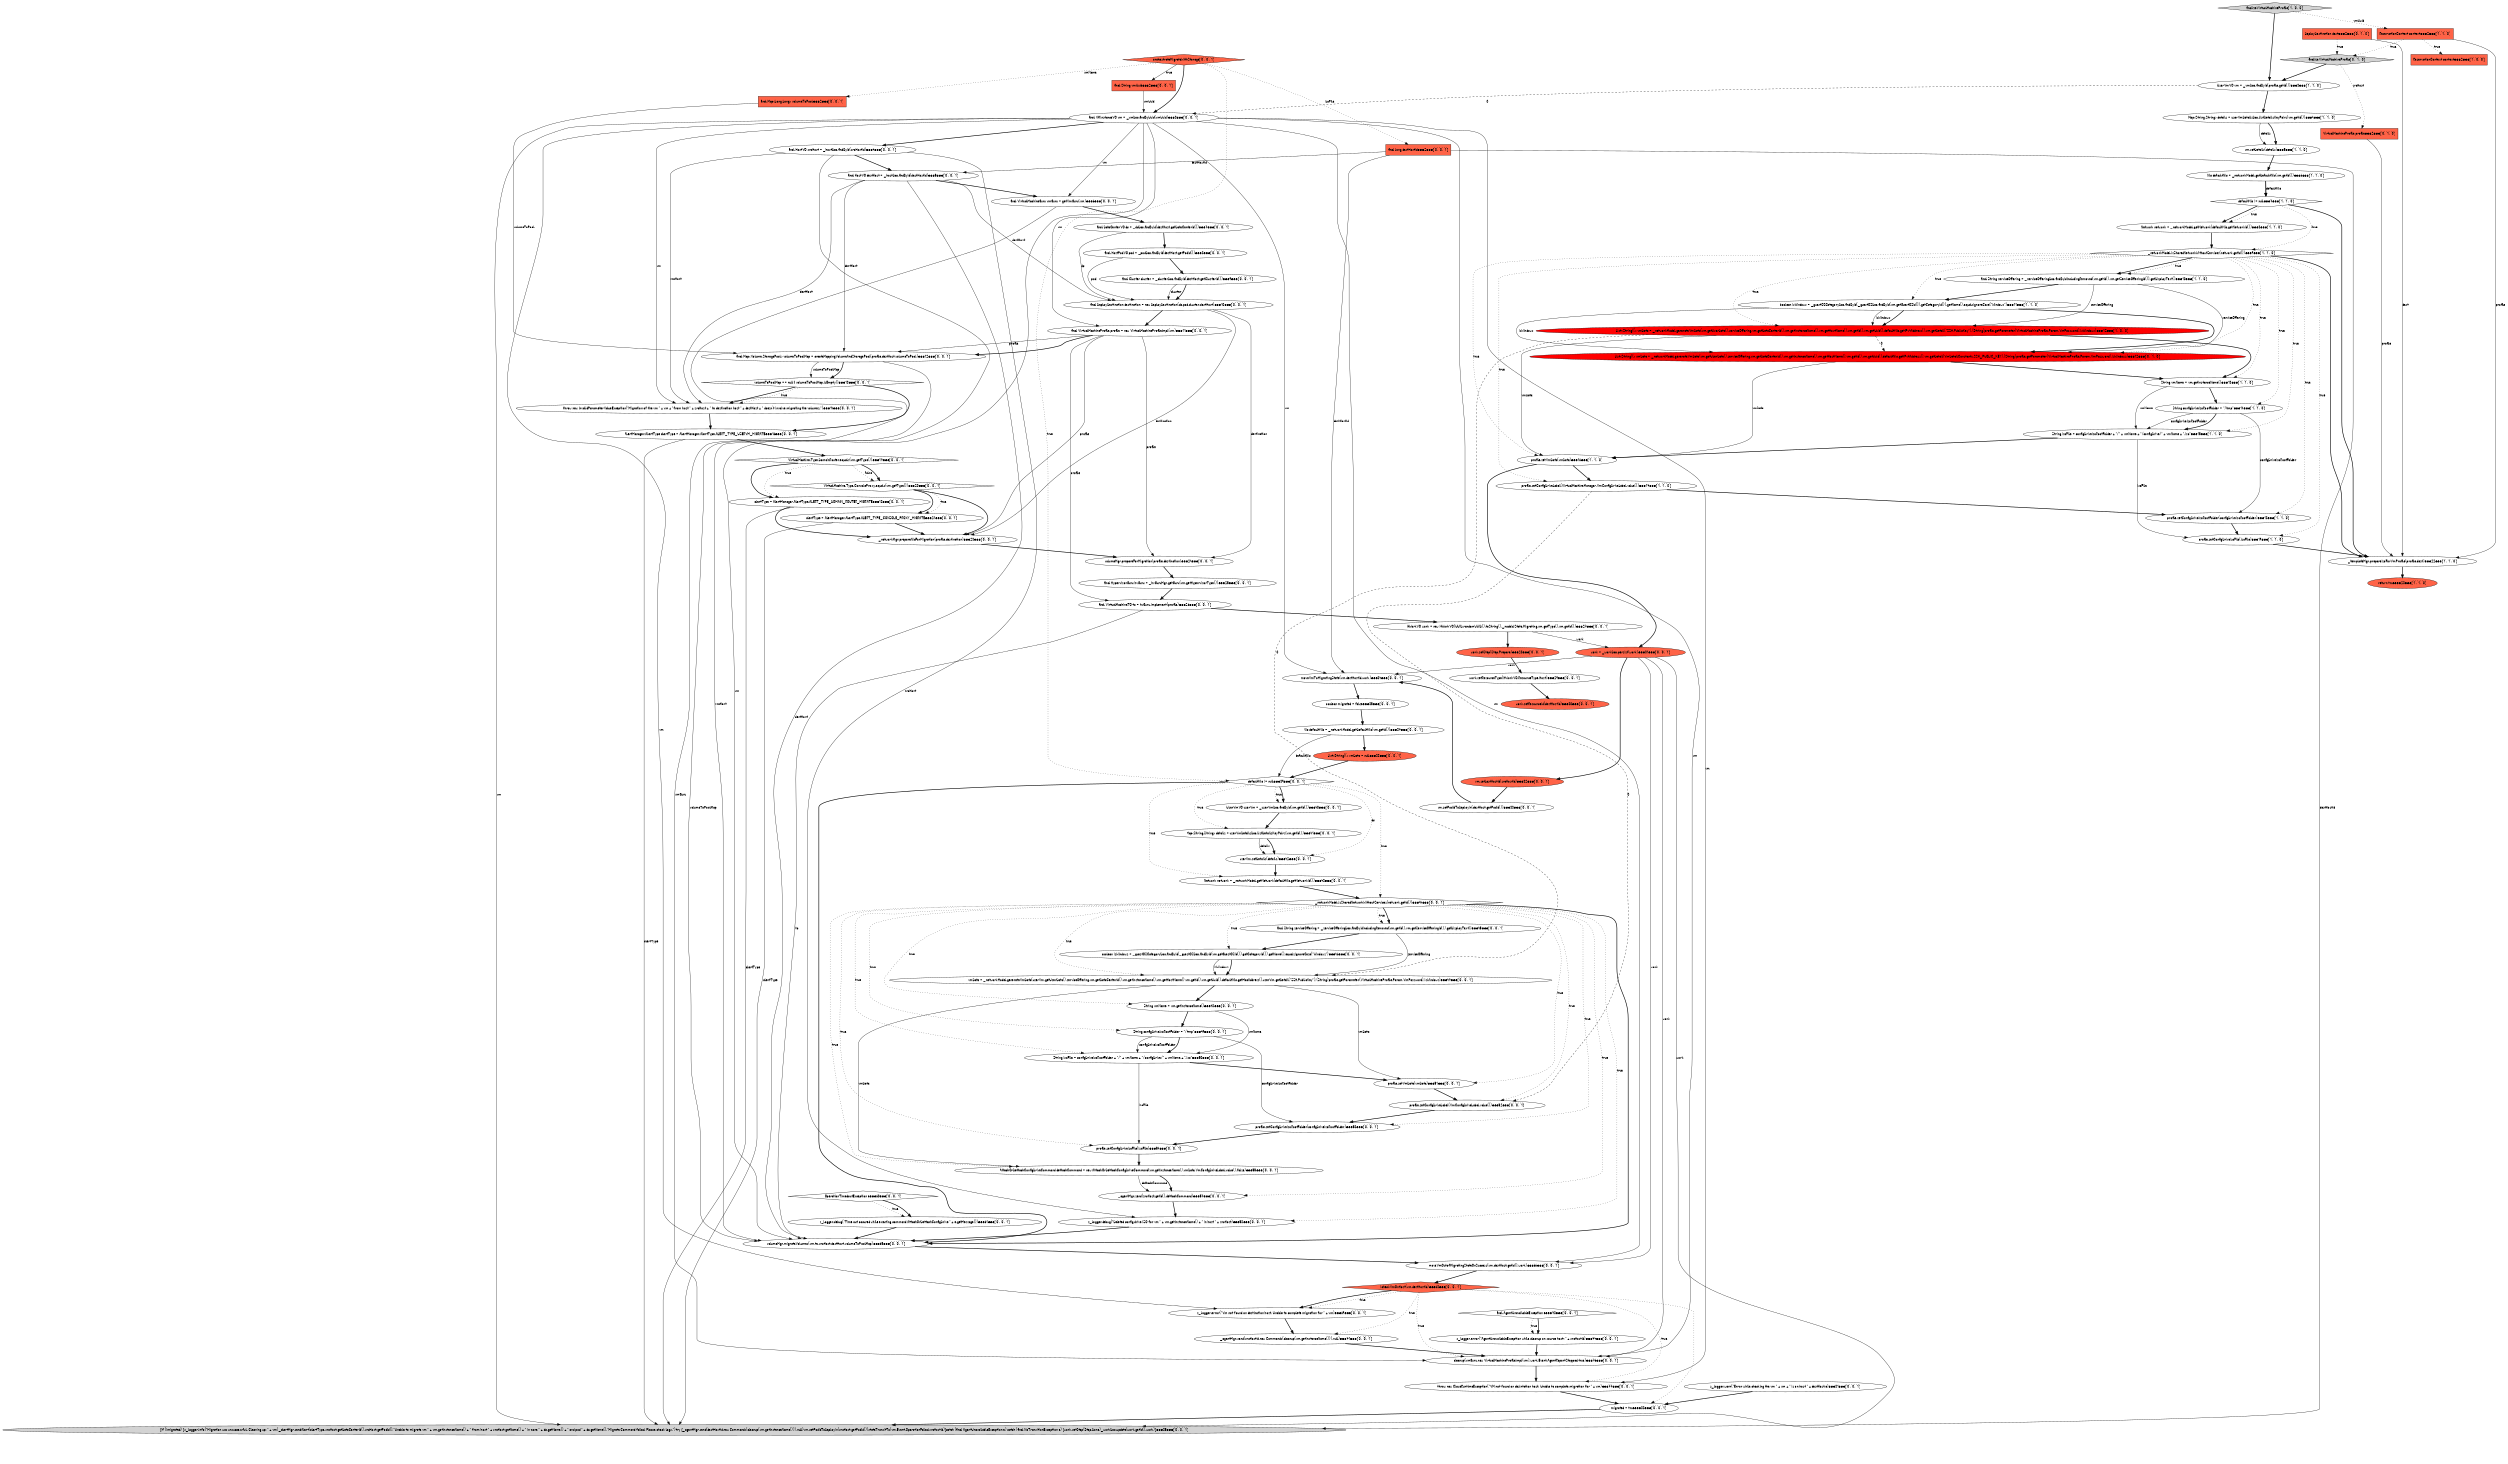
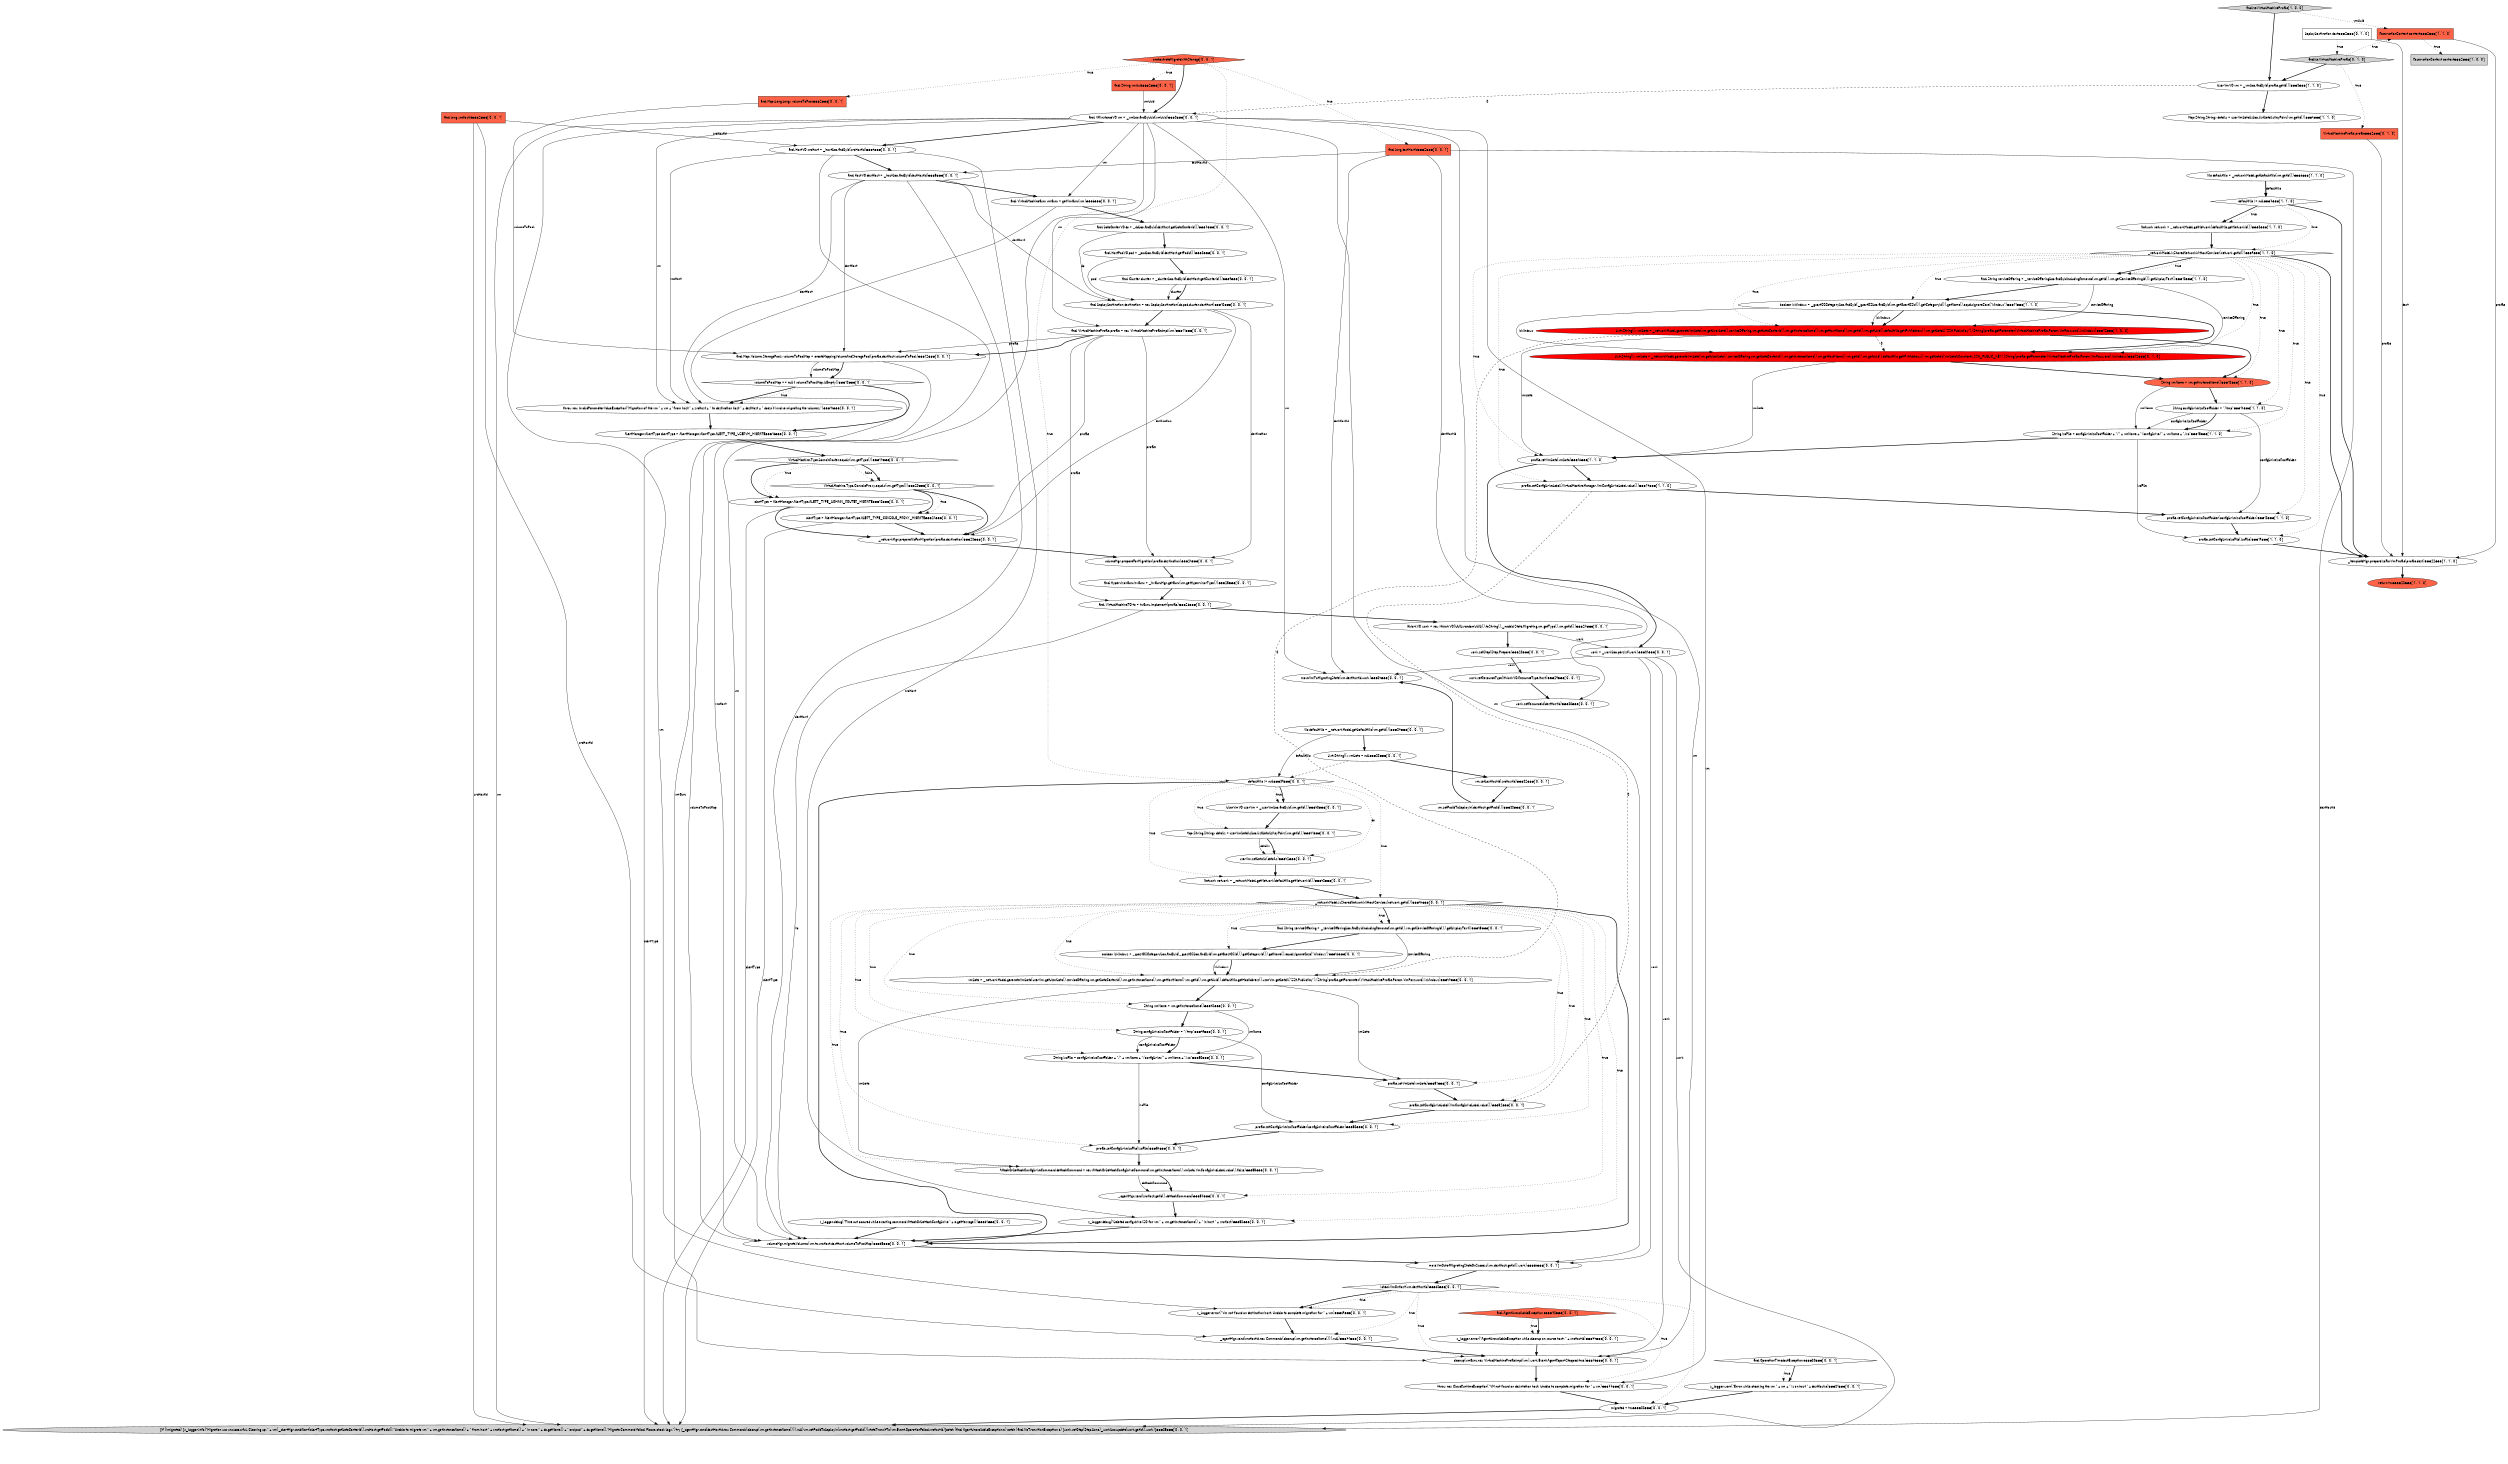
(2337, 34) -> (2337, 34)
(2380, 48) -> (2367, 46)
(2449, 60) -> (2449, 60)
(1166, 72) -> (1166, 72)
(1090, 73) -> (1090, 73)
(2358, 86) -> (2358, 86)
(1330, 102) -> (1330, 102)
none -> (473, 118)
(2276, 150) -> none
(2207, 383) -> (2207, 383)
none -> (1442, 548)
(1508, 652) -> (1508, 652)
(1631, 652) -> (1631, 652)
(1360, 704) -> none
(1555, 704) -> (1555, 704)
(1620, 740) -> (1437, 769)
(1365, 756) -> (1365, 756)
(1318, 770) -> (1318, 770)
(1512, 782) -> (1512, 782)
(863, 1196) -> none
(1421, 1287) -> (1421, 1287)
(1537, 1313) -> (1537, 1313)
none -> (1796, 1361)
